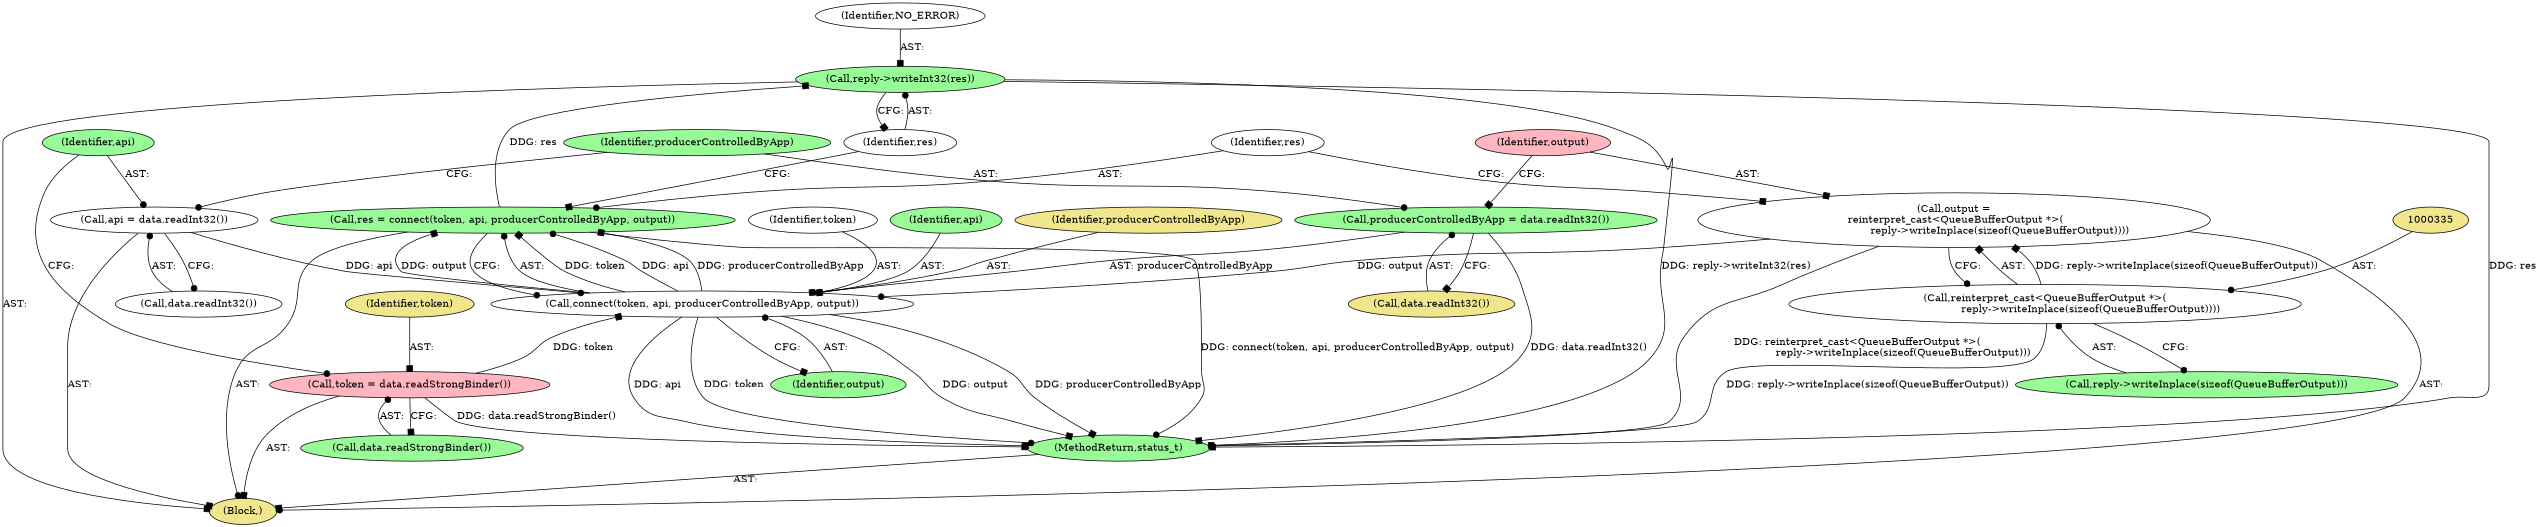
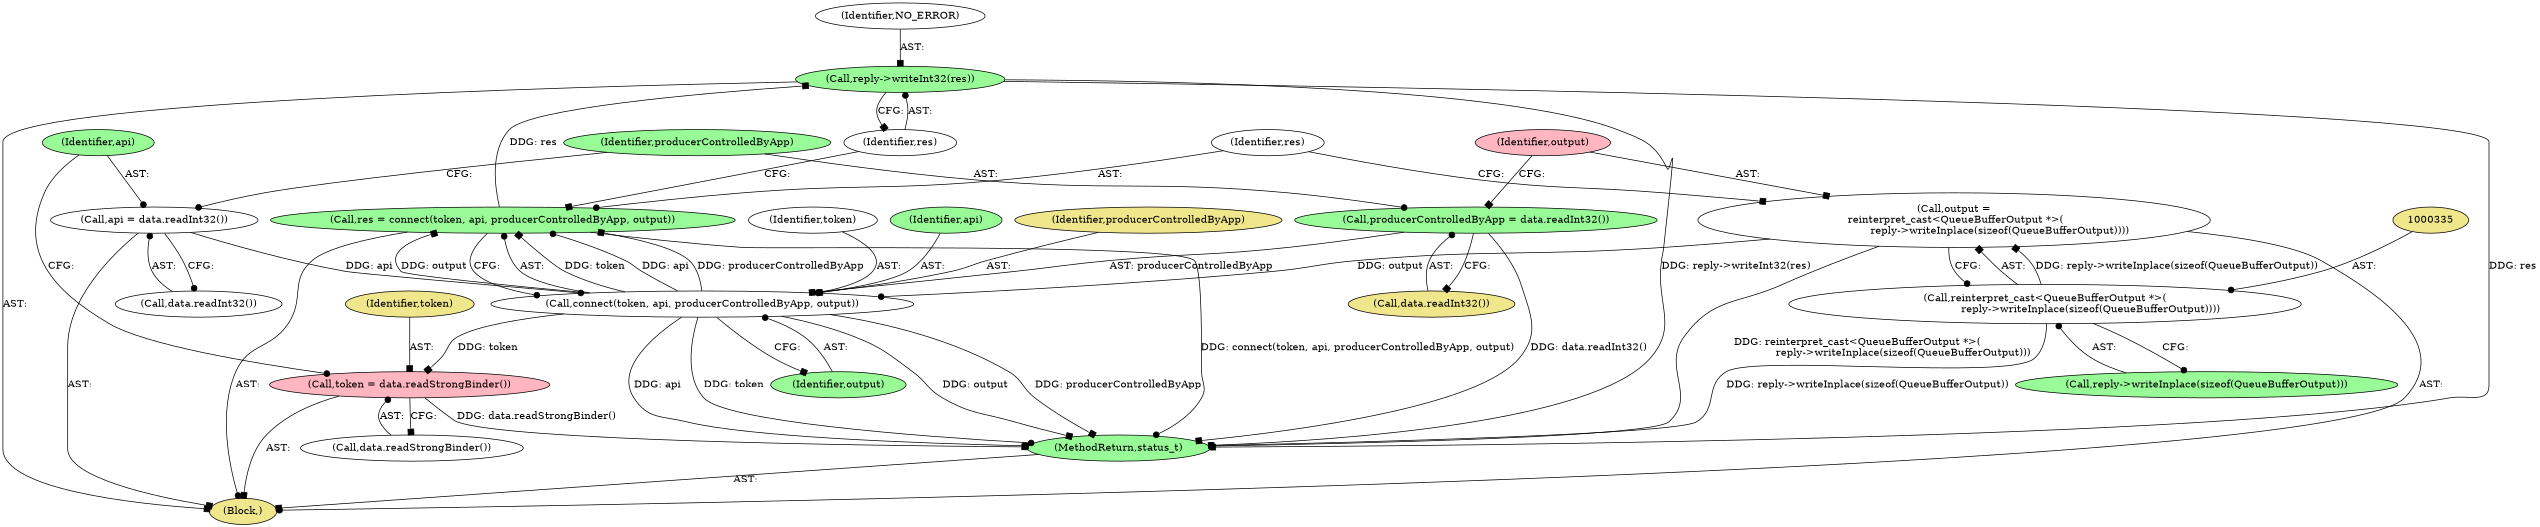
(543, 342) -> (490, 326)
(412, 448) -> (412, 448)
